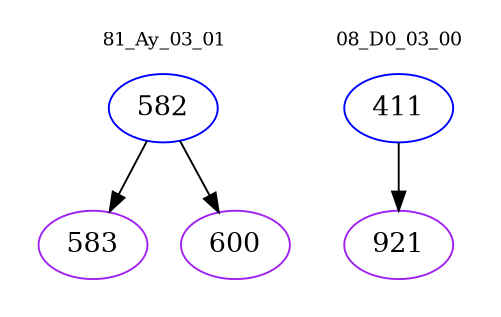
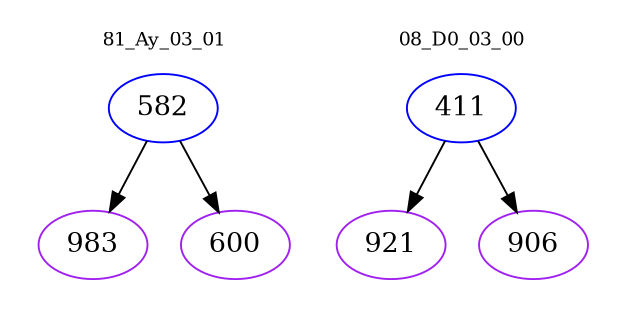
(93, 245) -> (93, 245)
none -> (534, 245)
